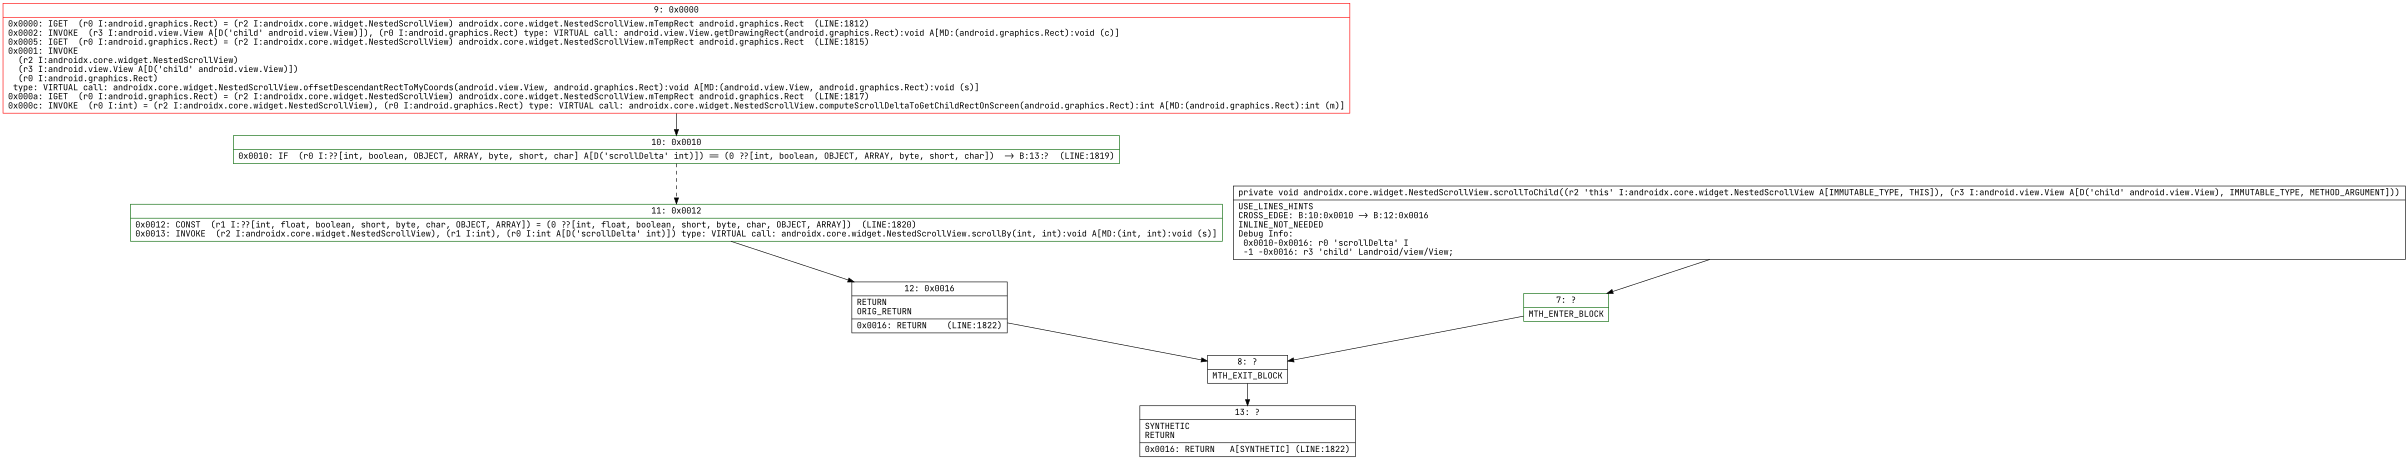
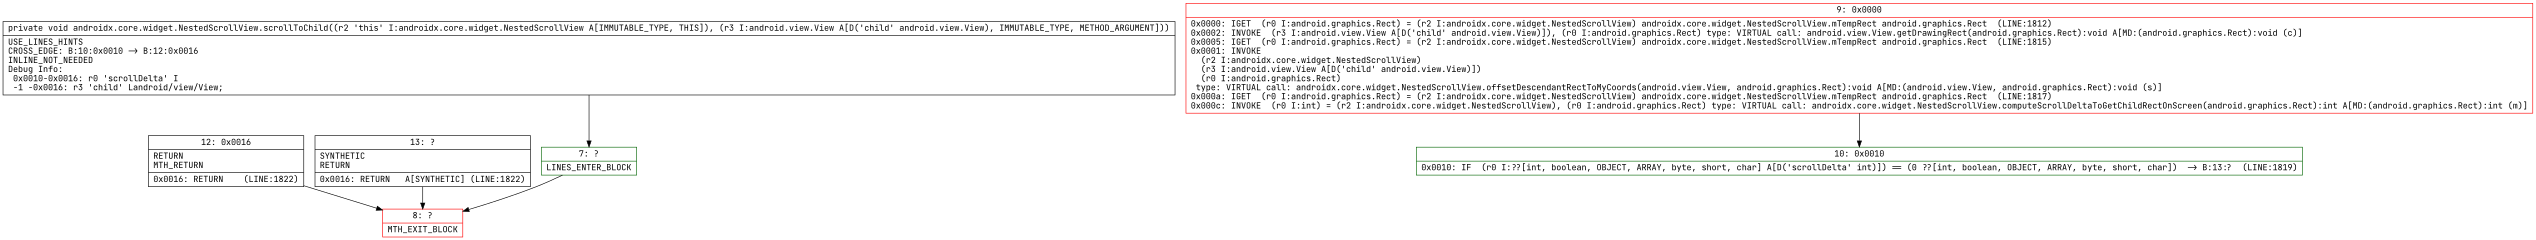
(676, 223) -> none
(884, 312) -> (178, 165)
(1566, 314) -> (589, 168)
(1248, 369) -> (423, 223)
(1248, 391) -> (423, 195)
